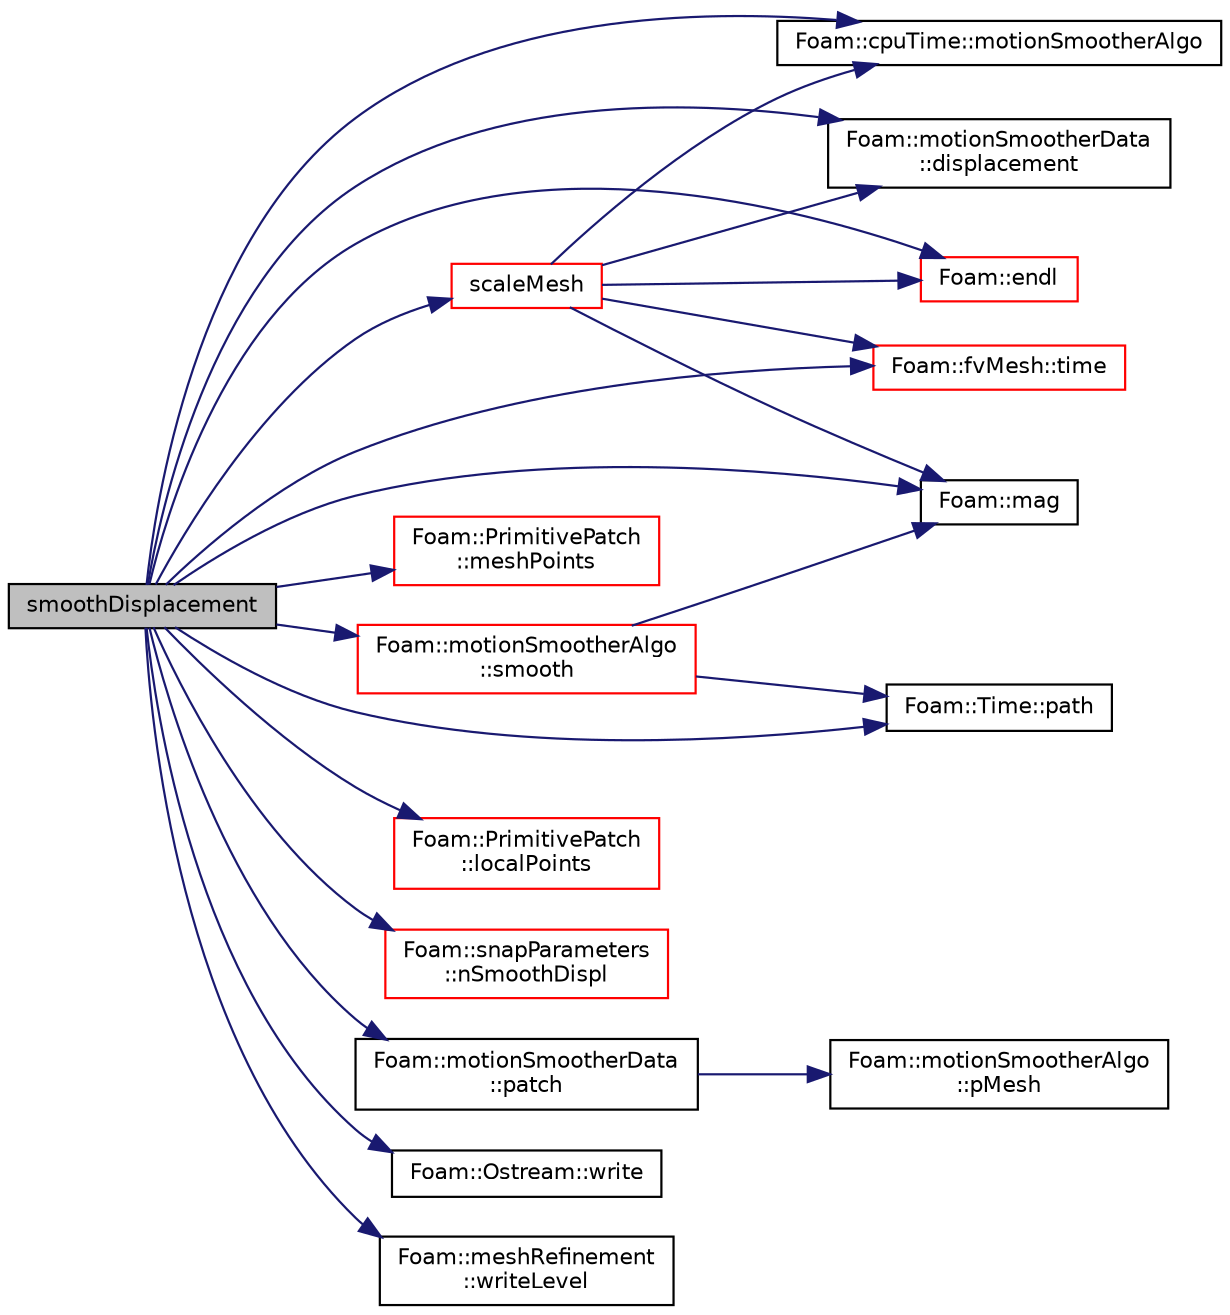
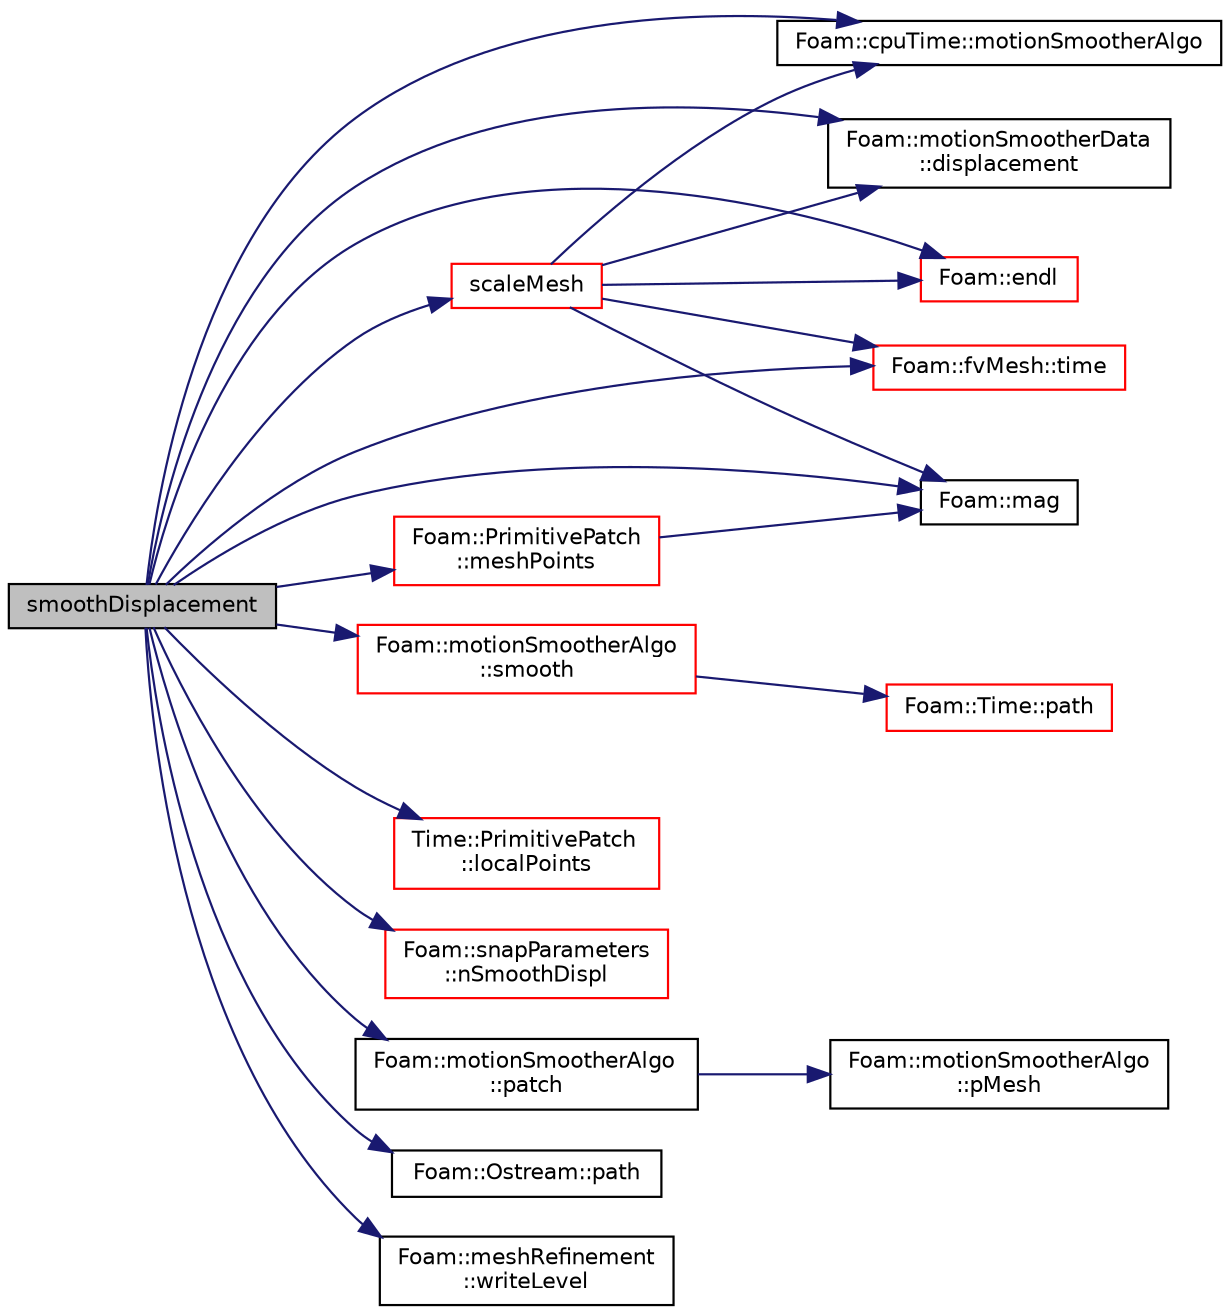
(773, 579) -> (779, 525)
(999, 708) -> (999, 708)
(509, 735) -> none
(527, 853) -> (527, 853)
(527, 1074) -> (527, 1074)
(527, 1174) -> (527, 1174)
